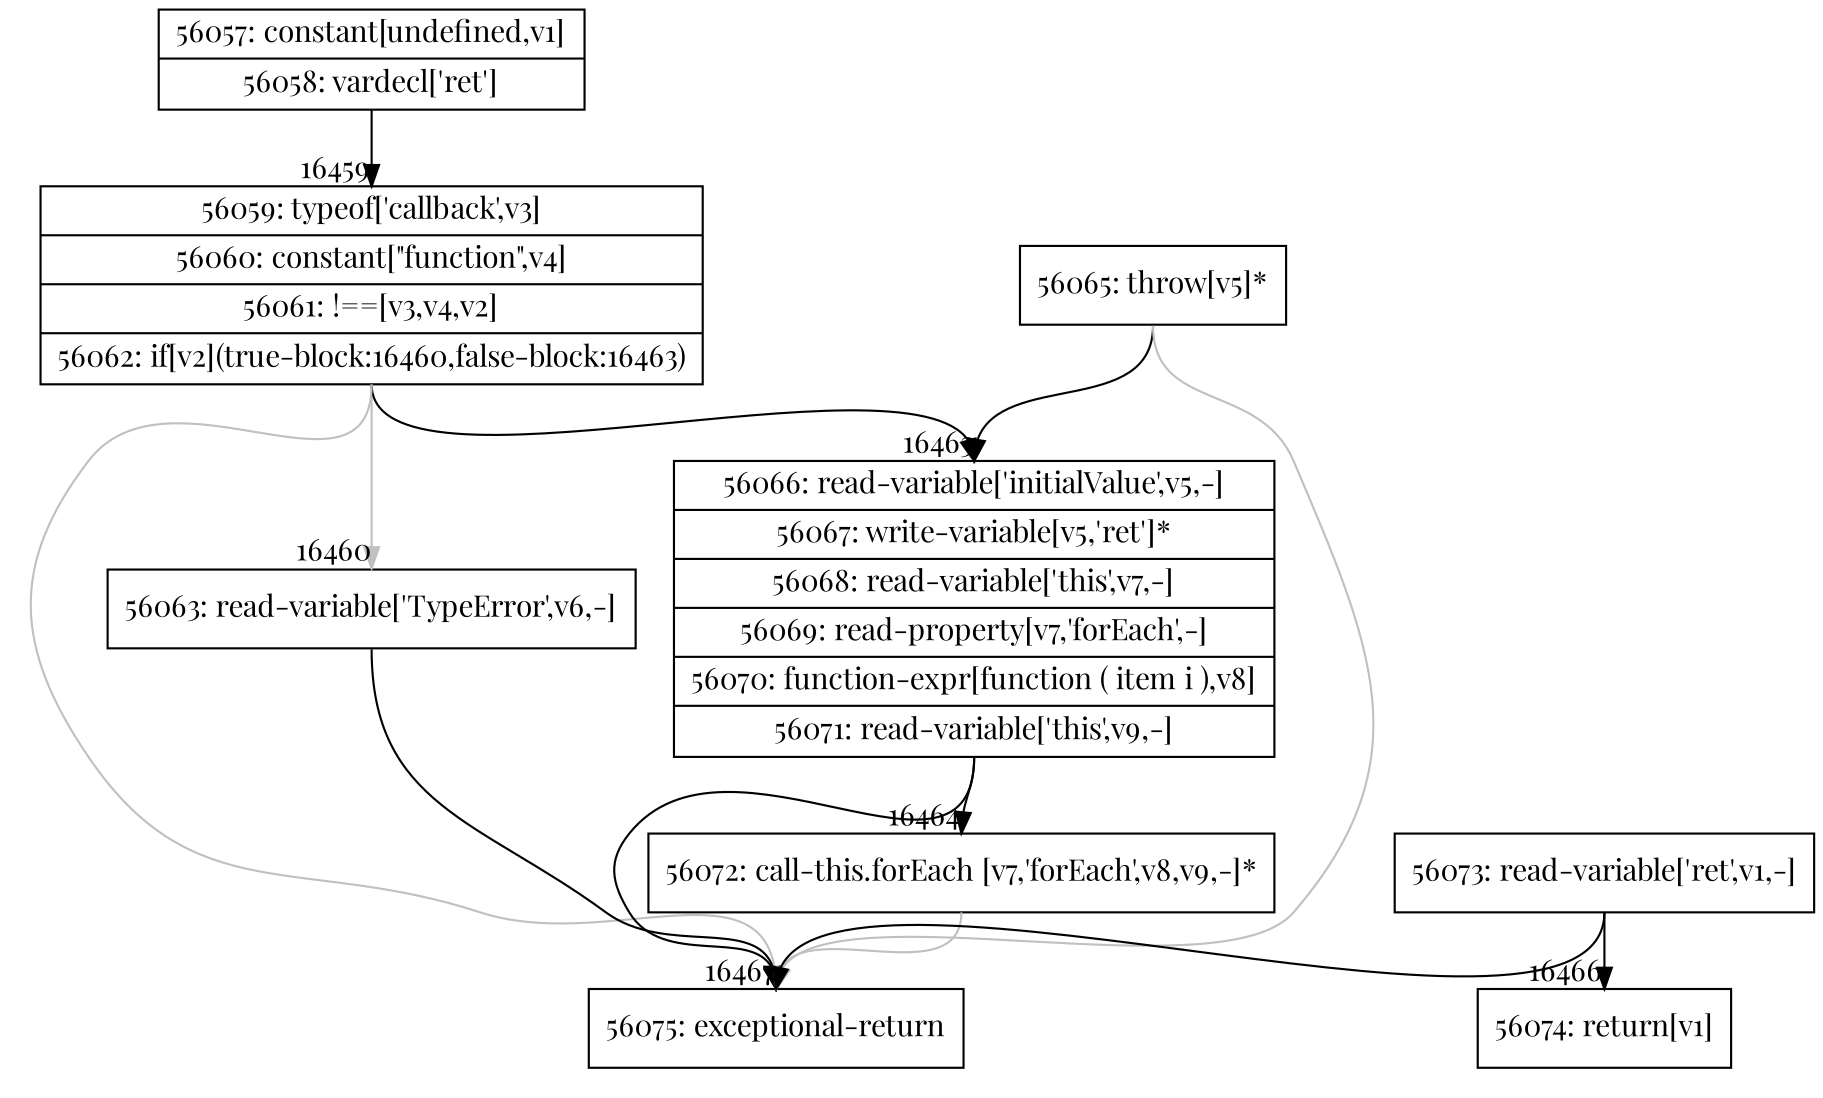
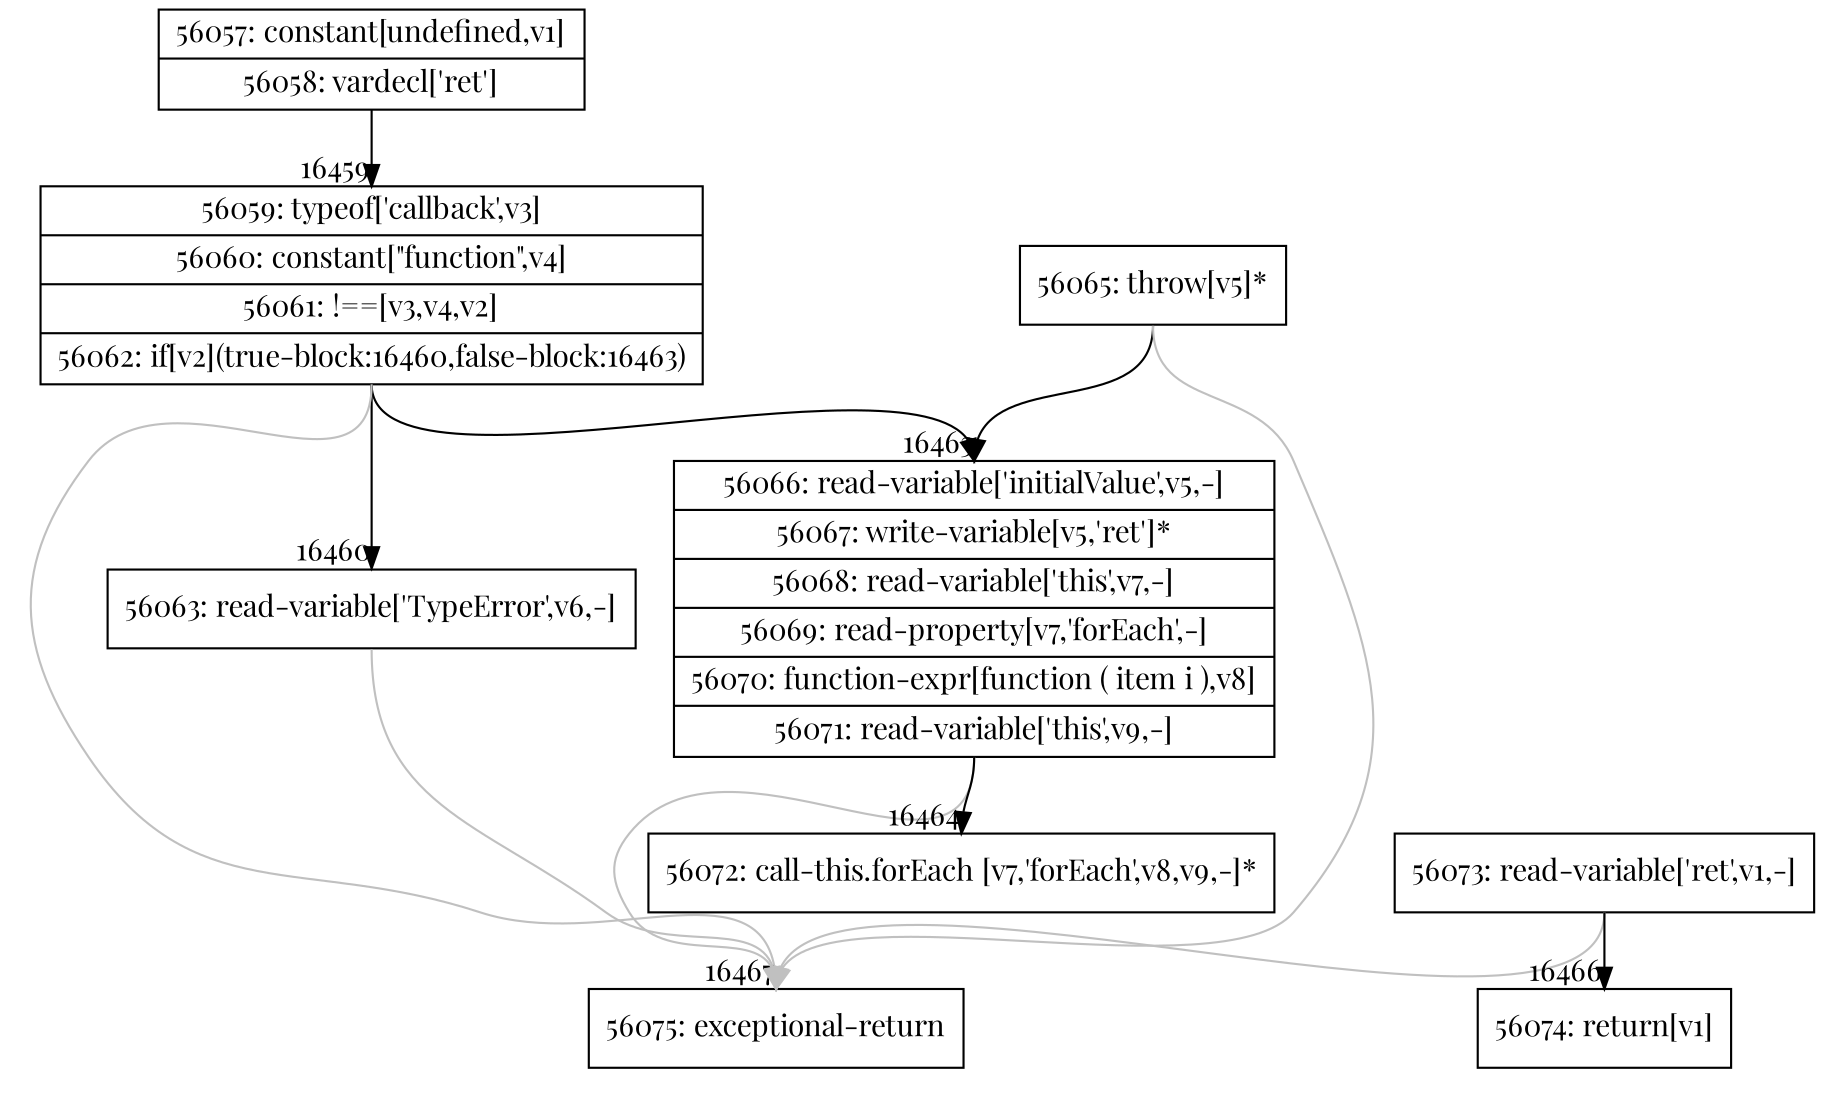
(372, 466) -> (372, 466)
(694, 797) -> (694, 797)
(526, 860) -> (526, 860)
(880, 951) -> none
(1222, 955) -> (1222, 955)
